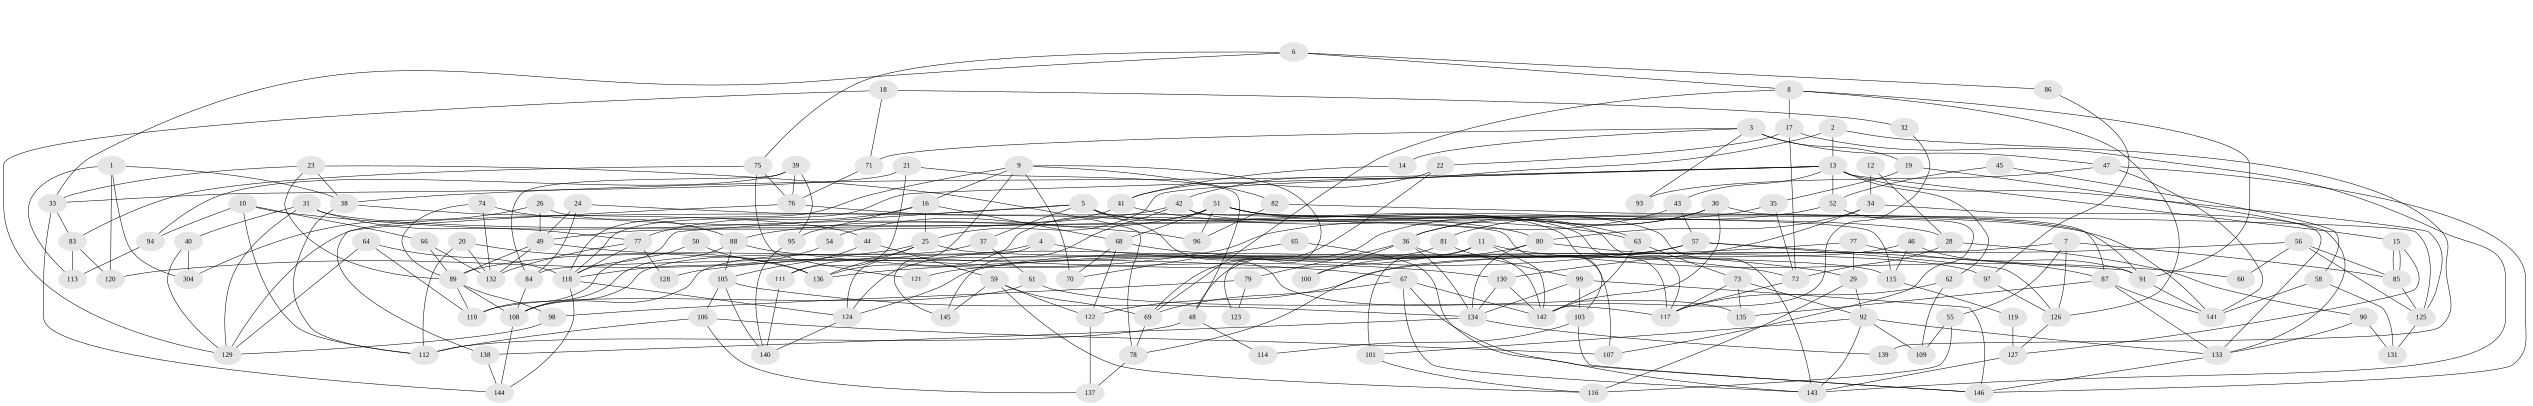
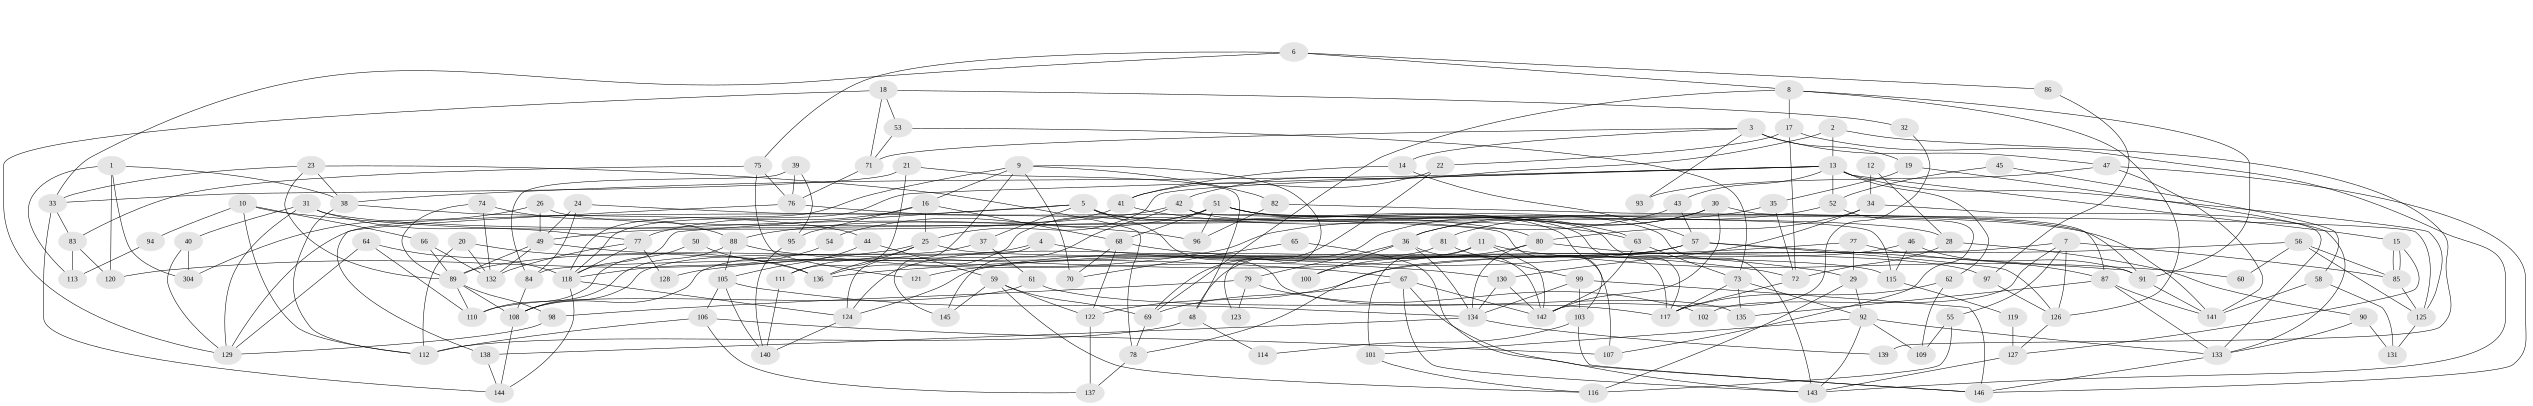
none -> (898, 128)
(466, 181) -> none
none -> (1548, 205)
none -> (1703, 317)
